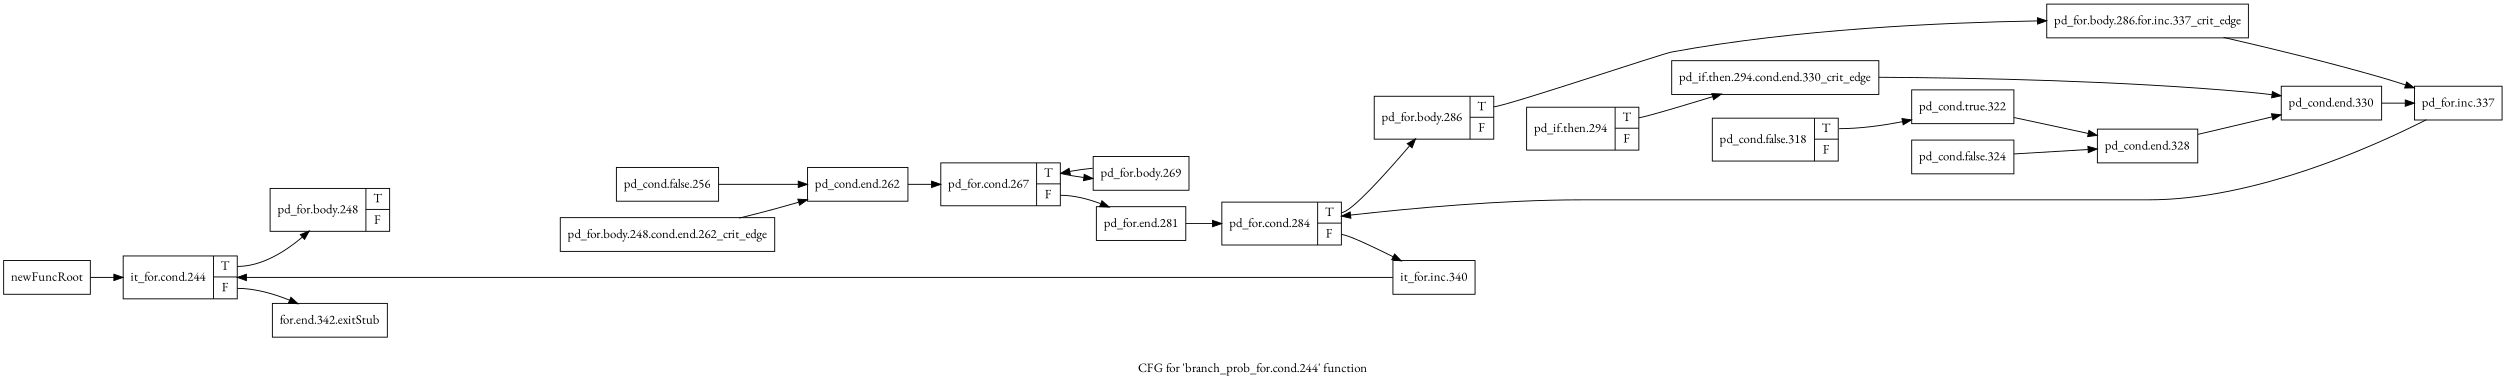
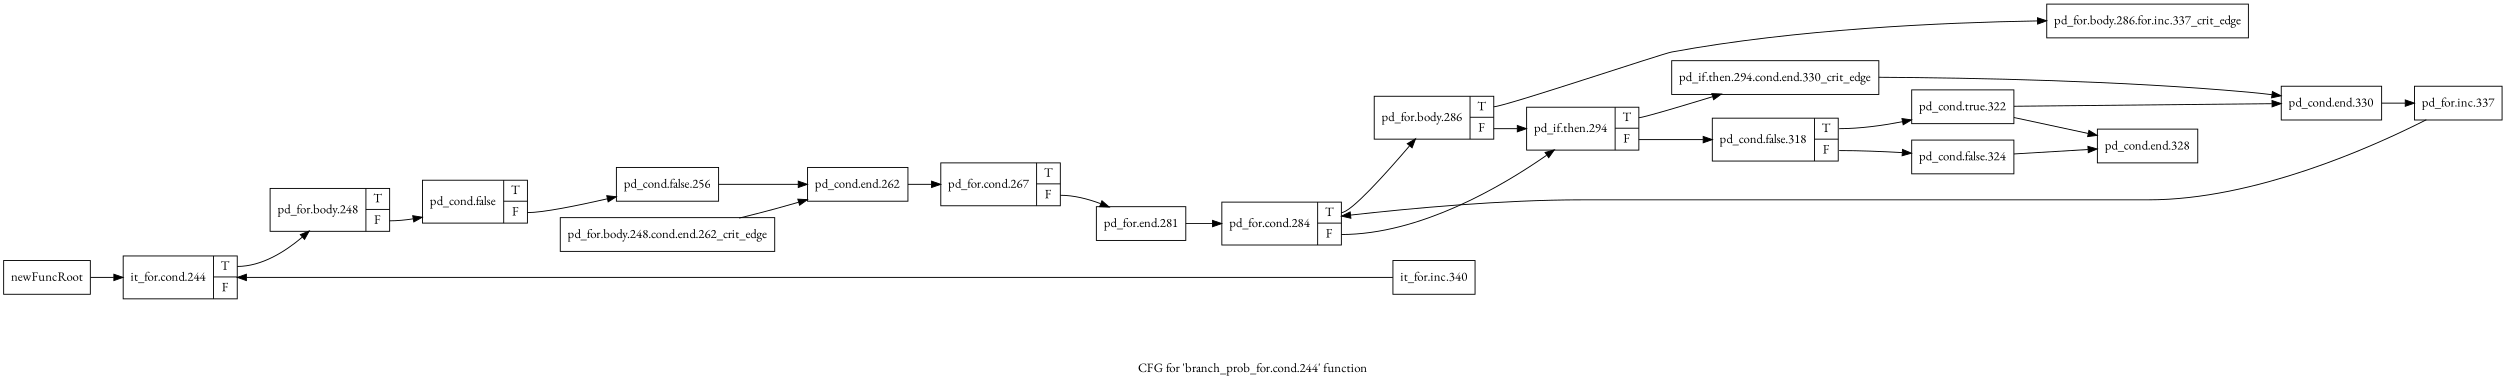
(2315, 60) -> none
(2235, 126) -> (2143, 105)
none -> (1505, 129)
none -> (1671, 140)
none -> (1871, 151)
(1141, 173) -> none
none -> (475, 202)
(1368, 244) -> (1444, 212)
(330, 320) -> none
